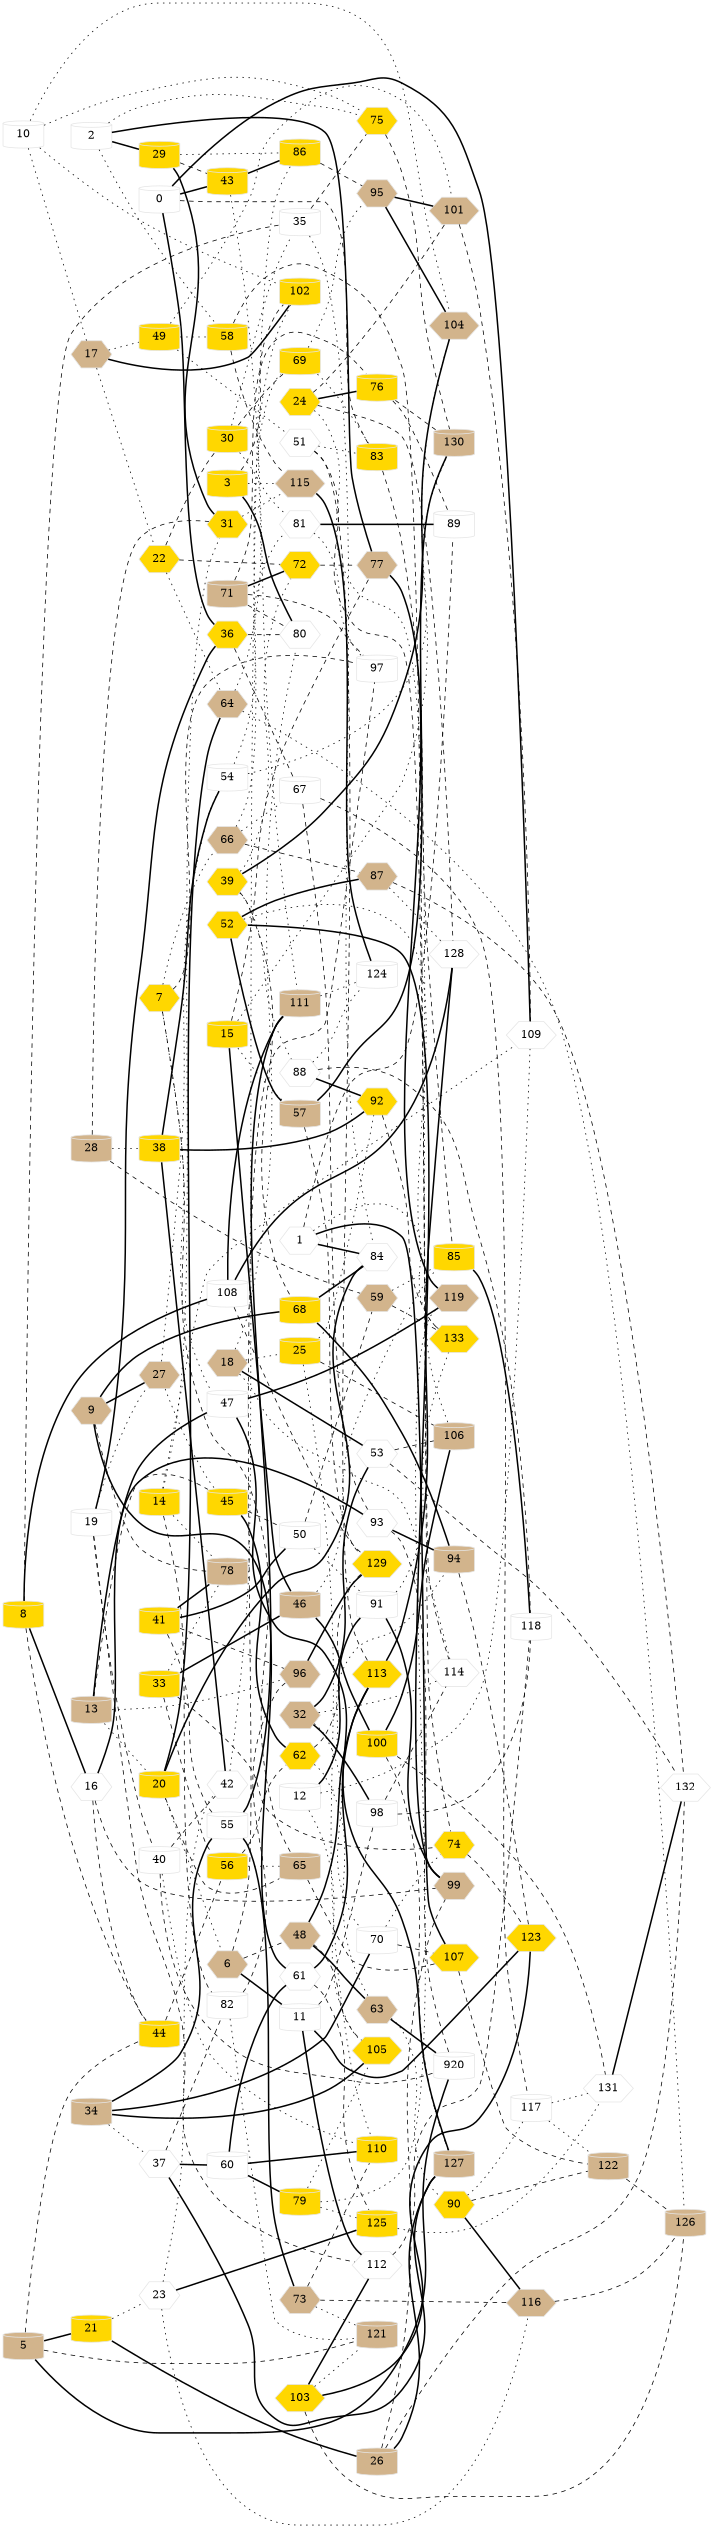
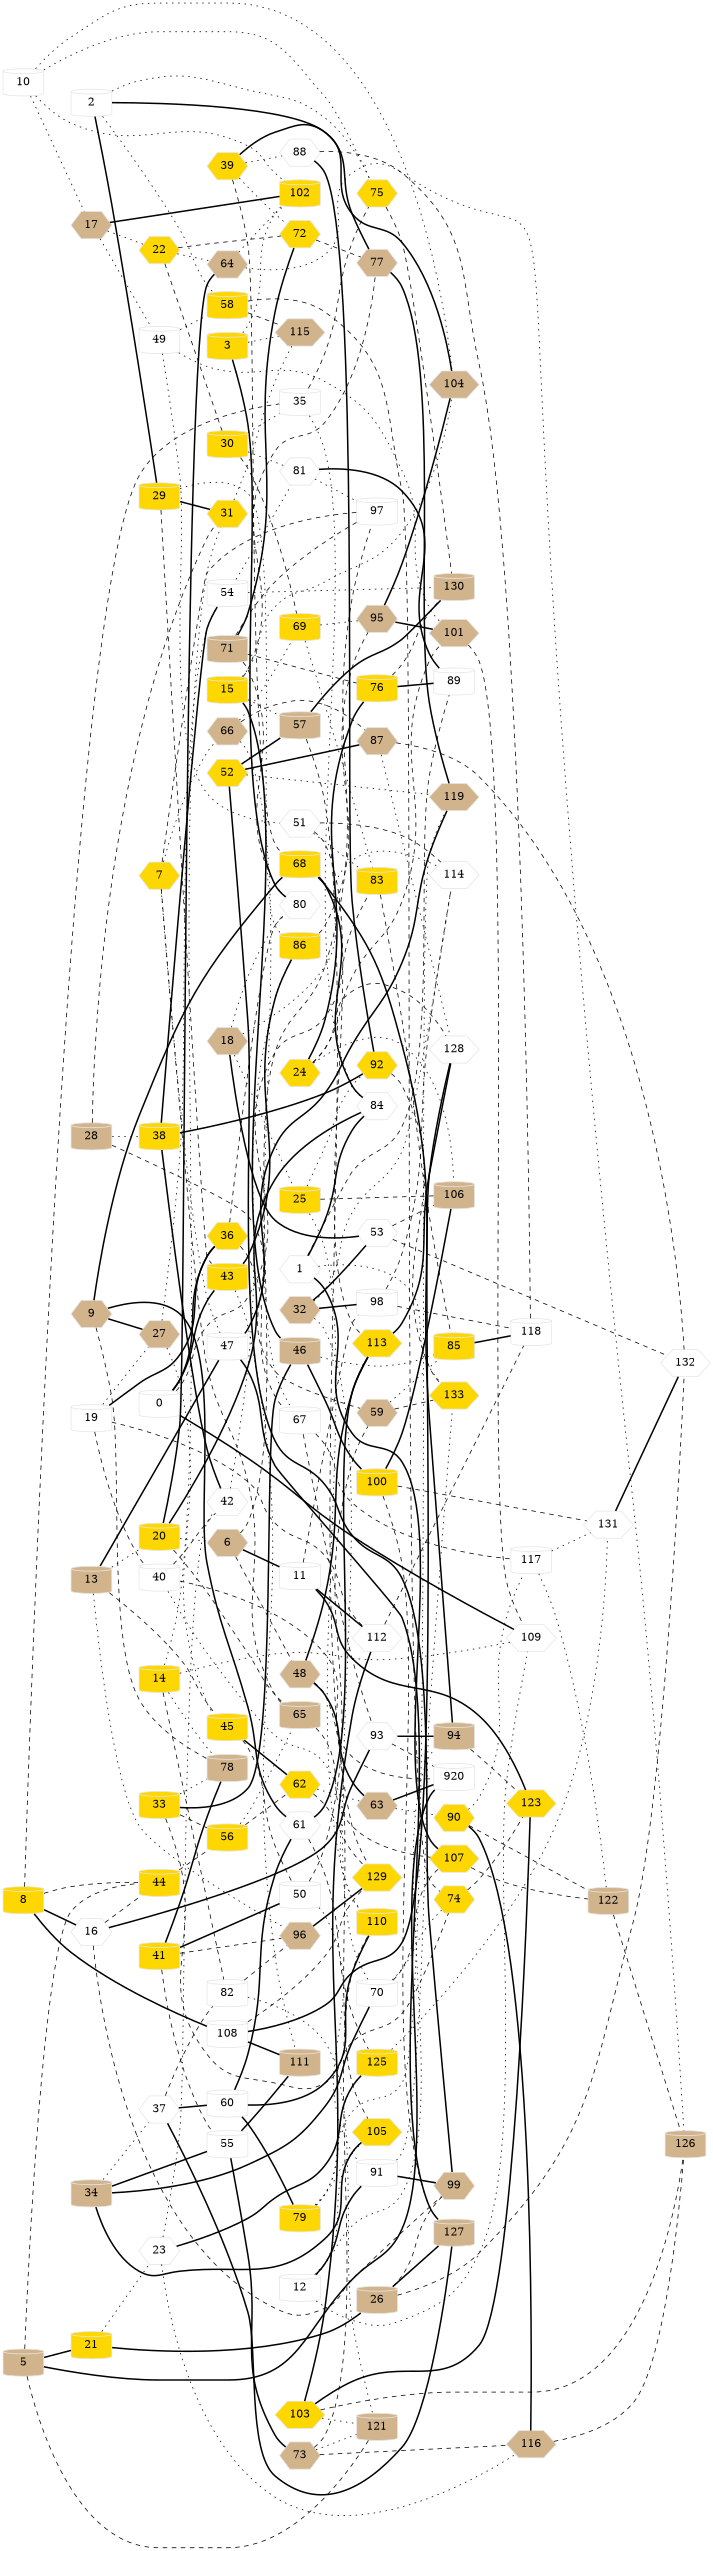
(159, 337) -> (159, 340)
(260, 387) -> (260, 276)
(421, 448) -> (416, 685)
(377, 975) -> none
